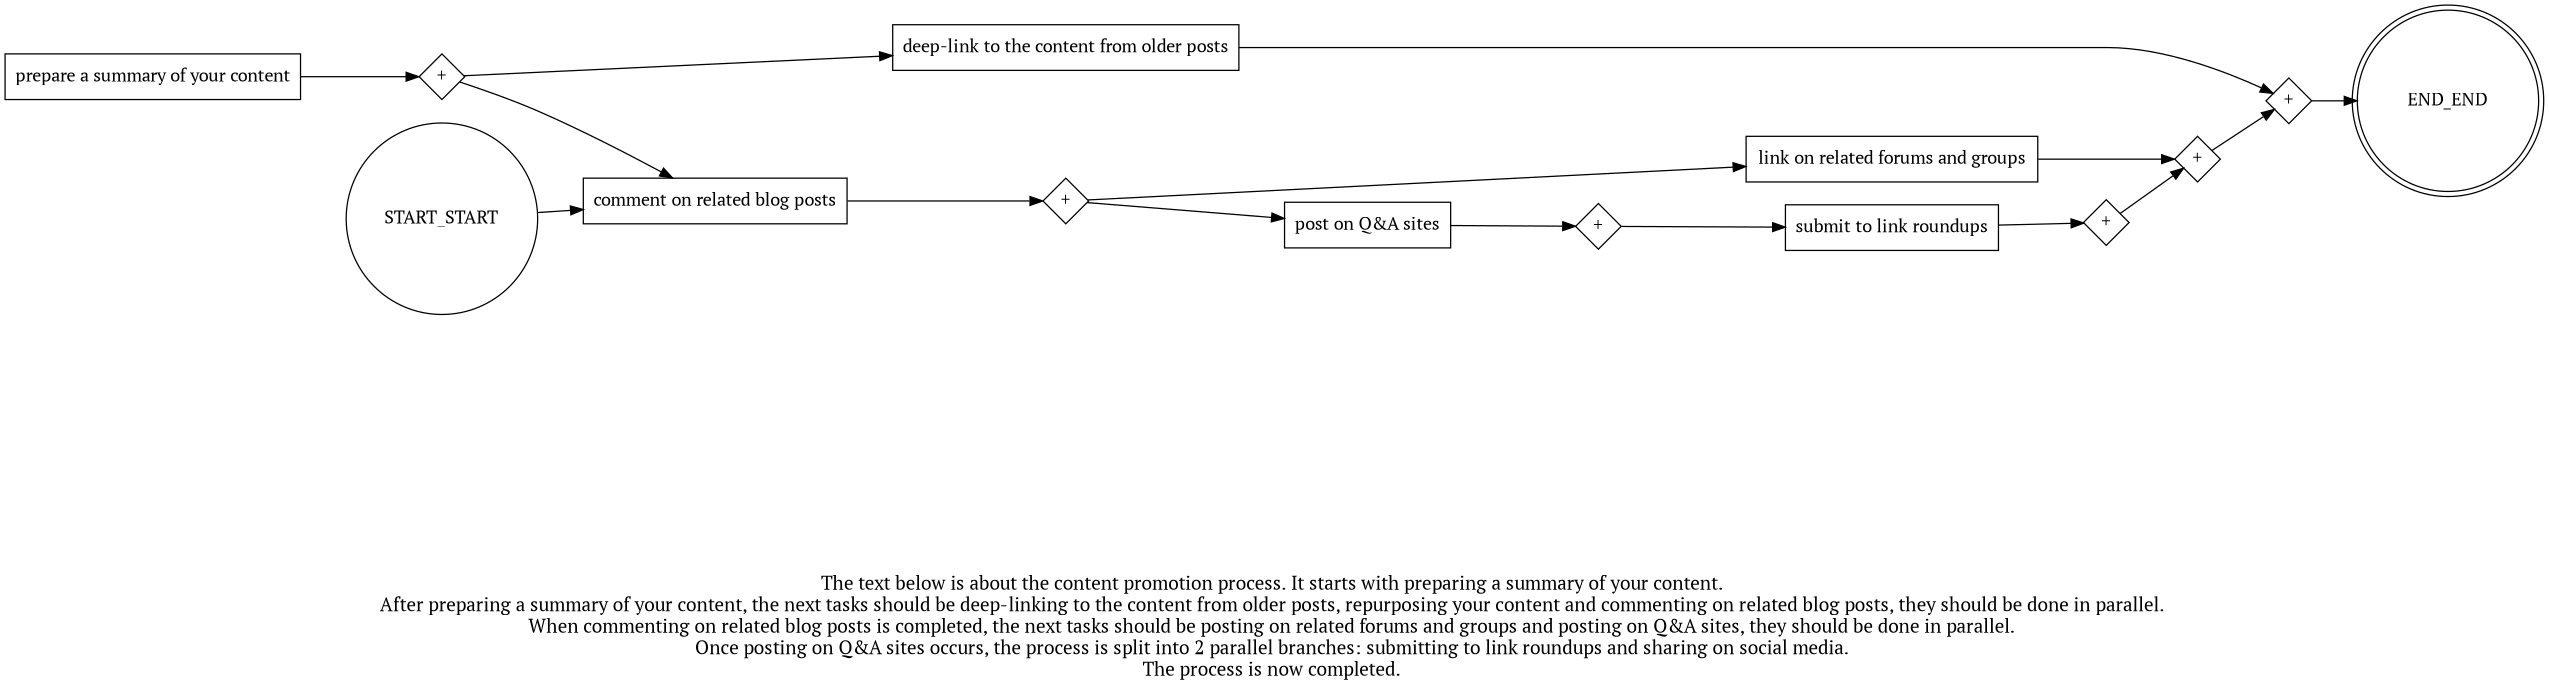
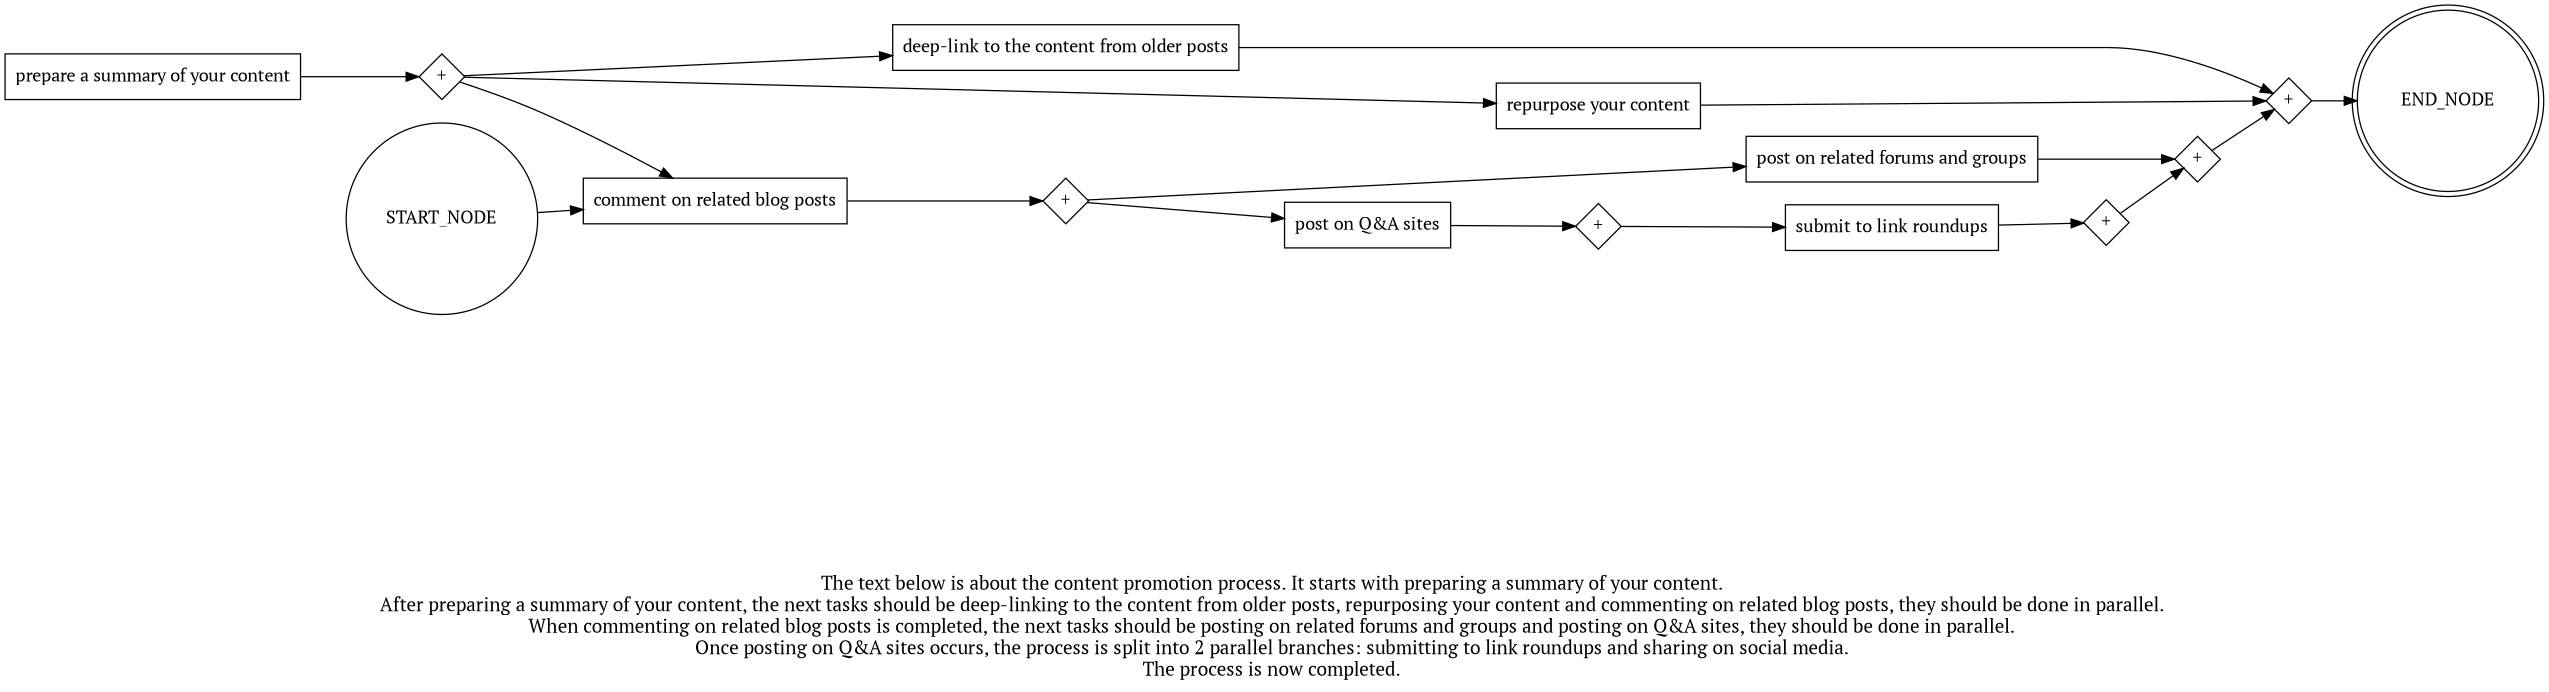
(2448, 101) -> (2448, 101)
none -> (1598, 106)
(1892, 159) -> (1892, 159)
(442, 219) -> (442, 219)
